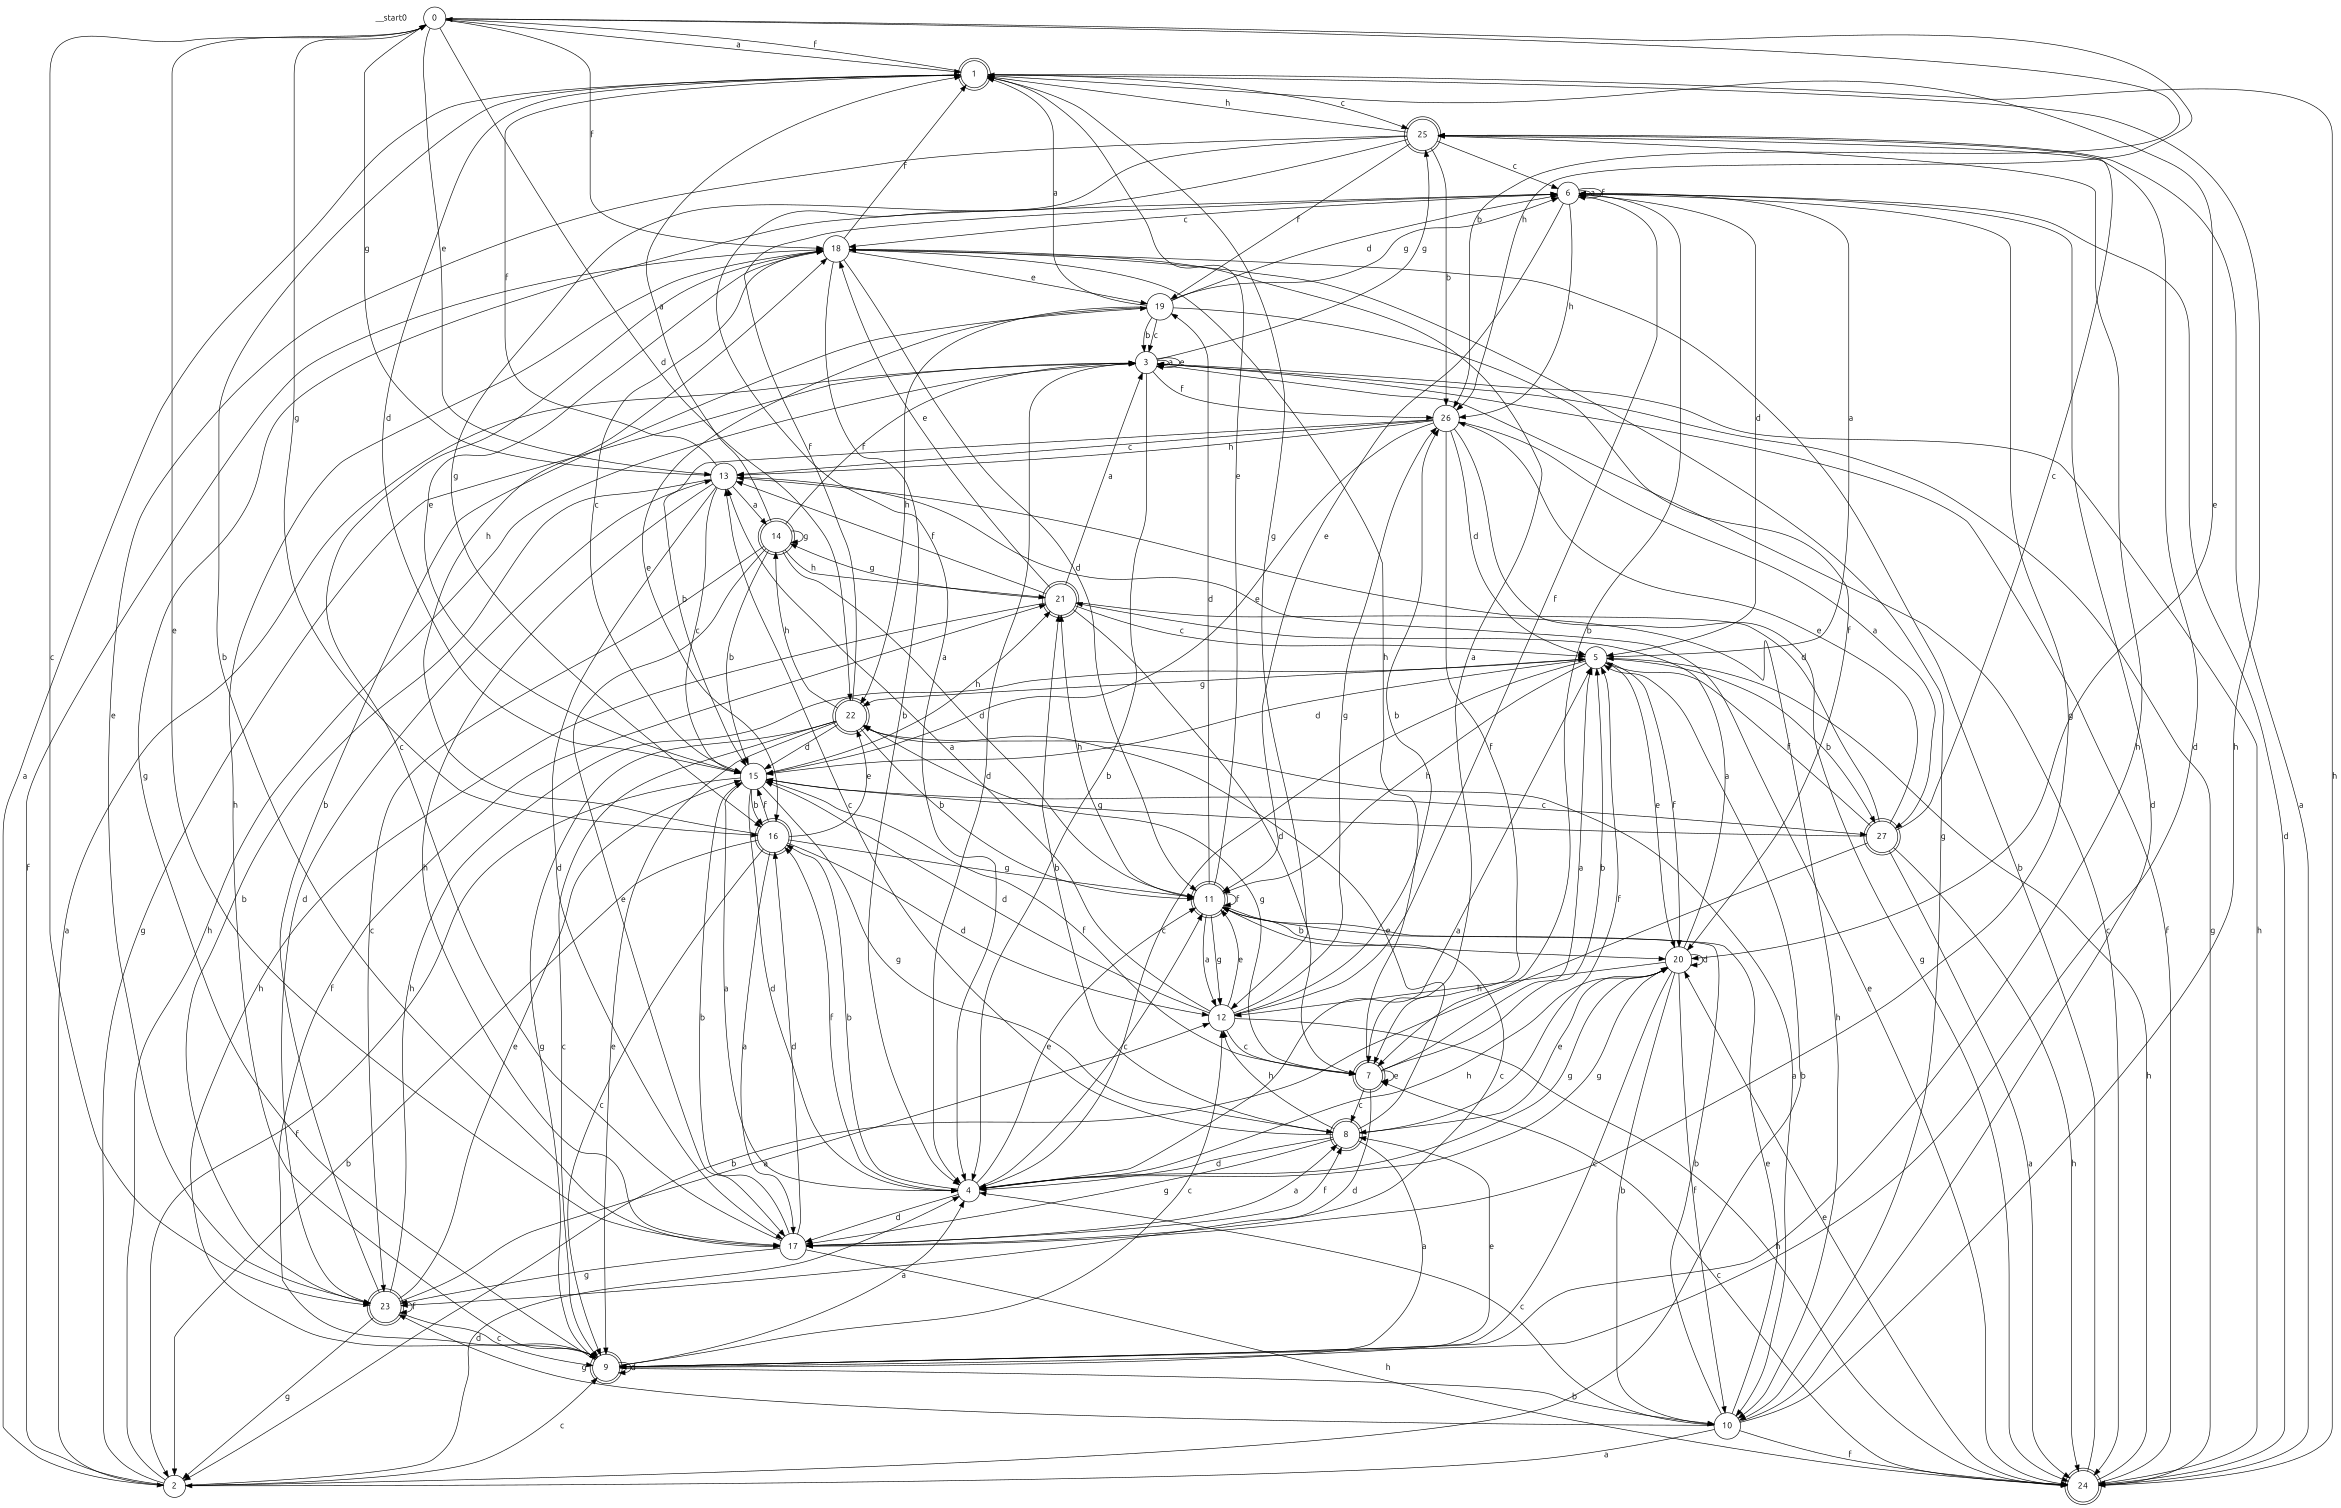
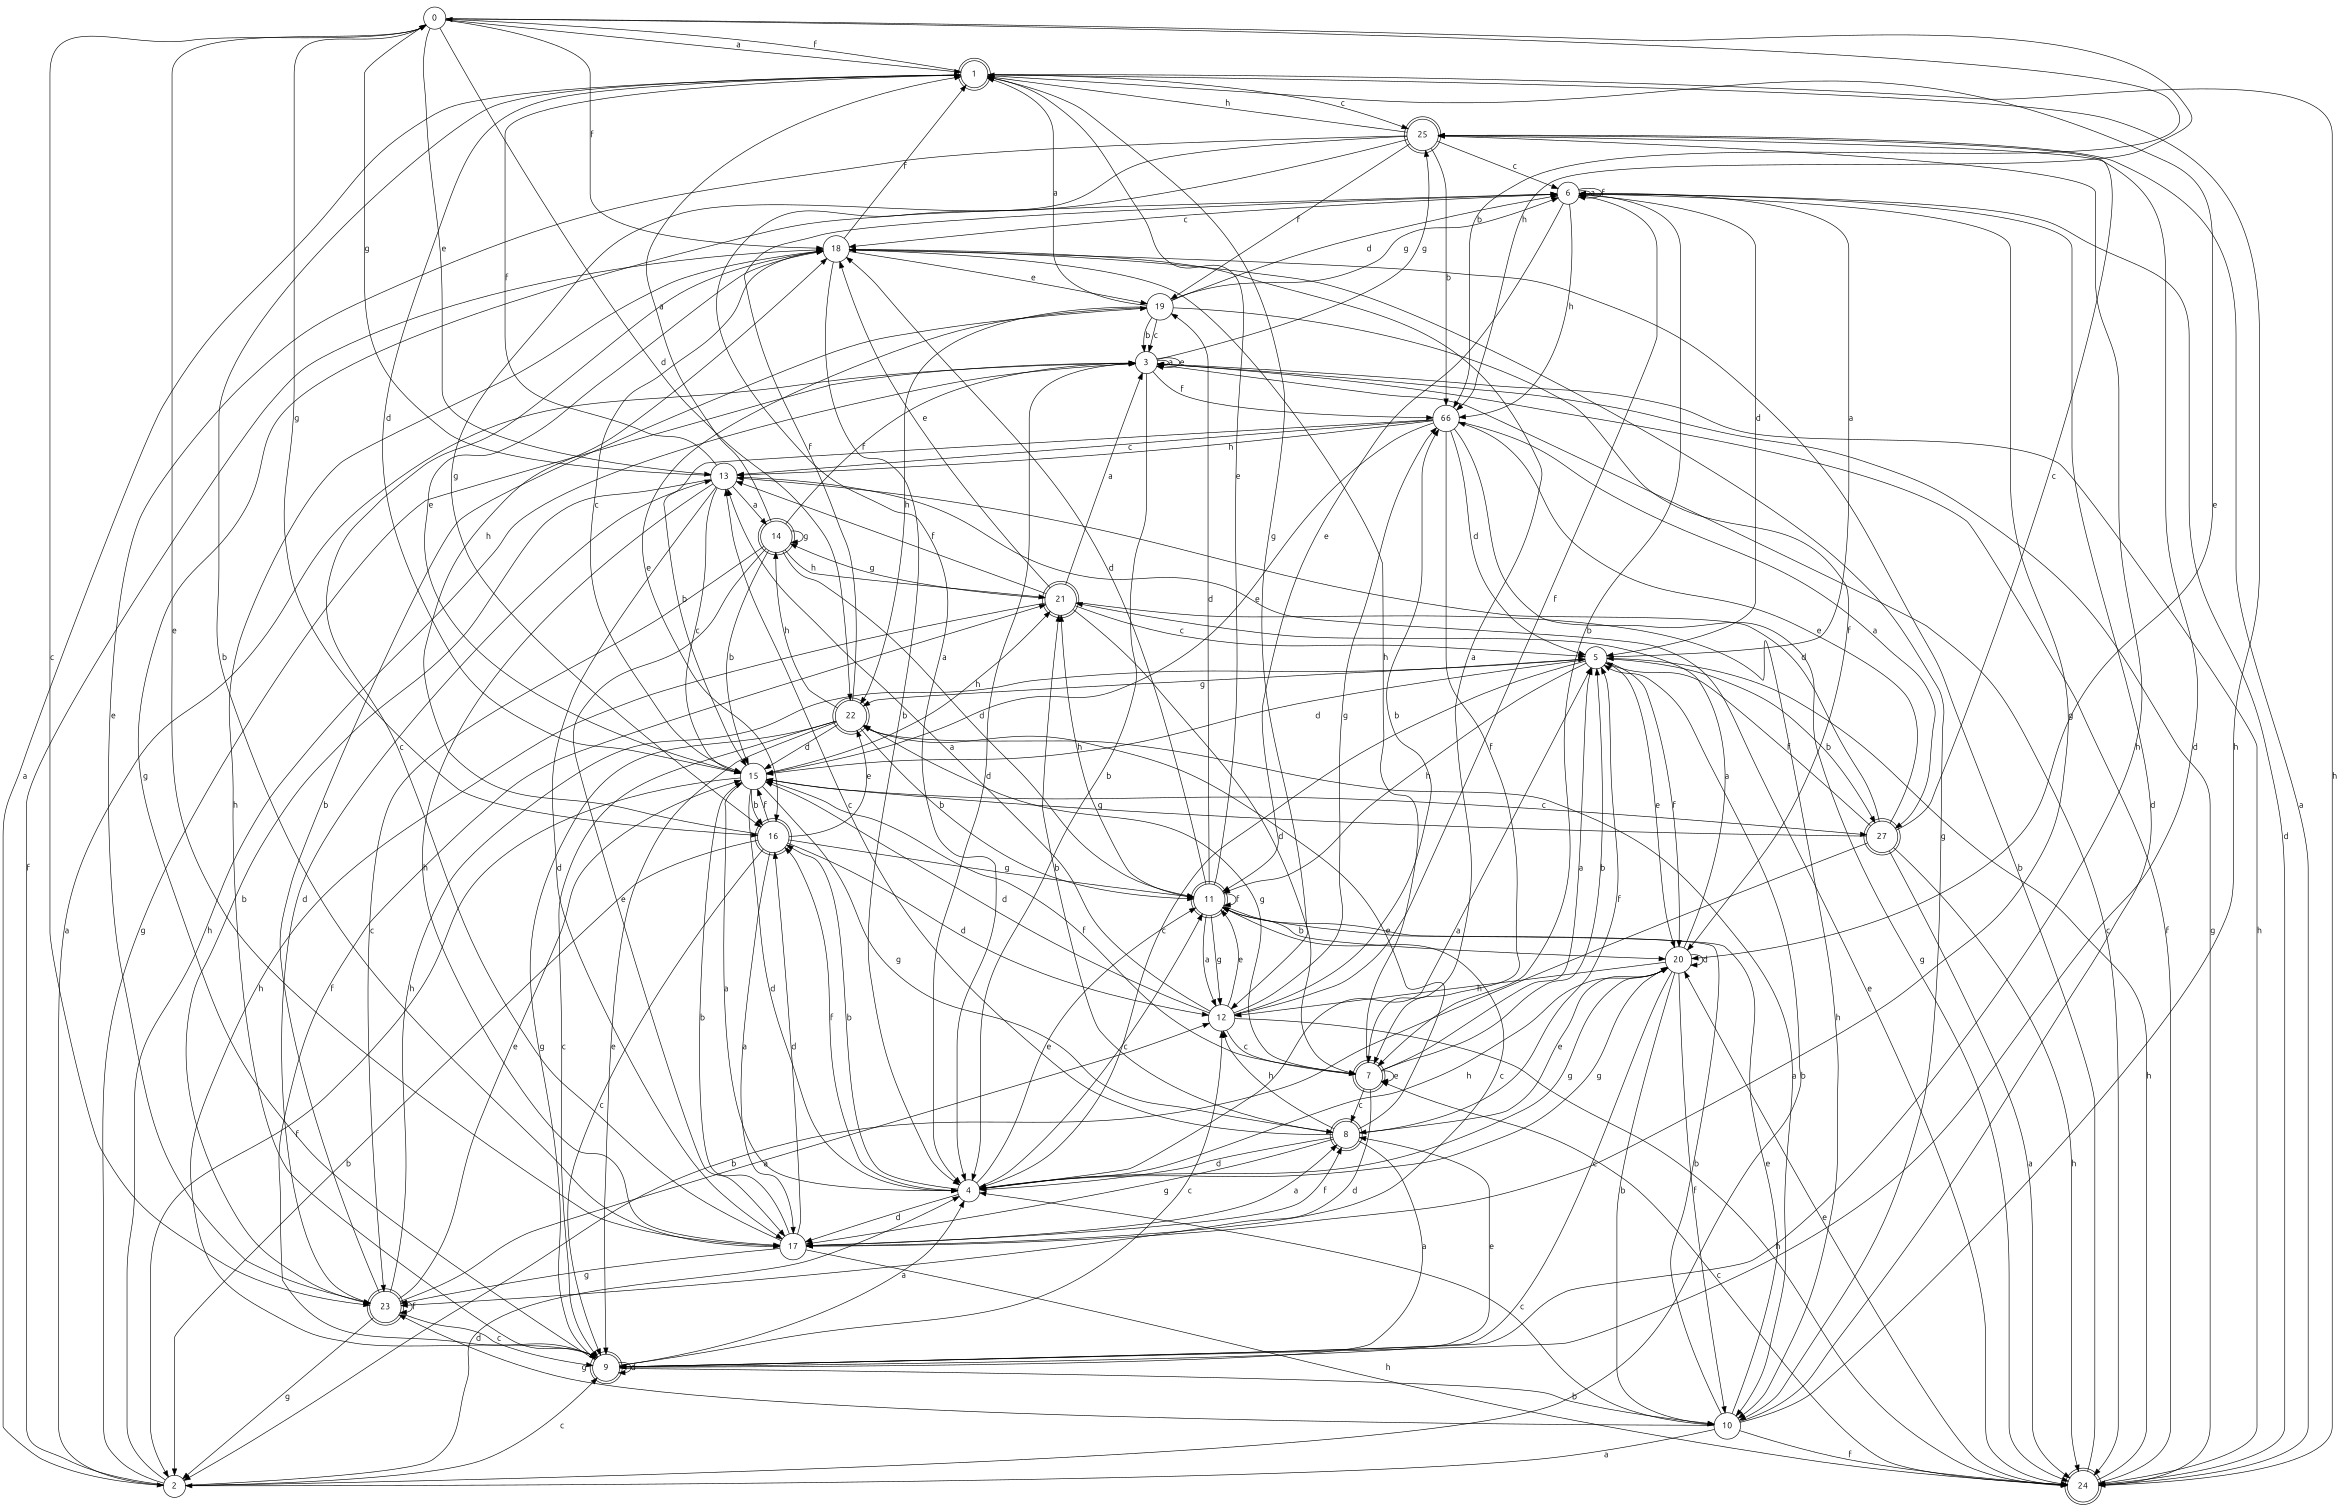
(392, 18) -> none
(1446, 418) -> (1446, 418)
(1062, 551) -> (1090, 538)
